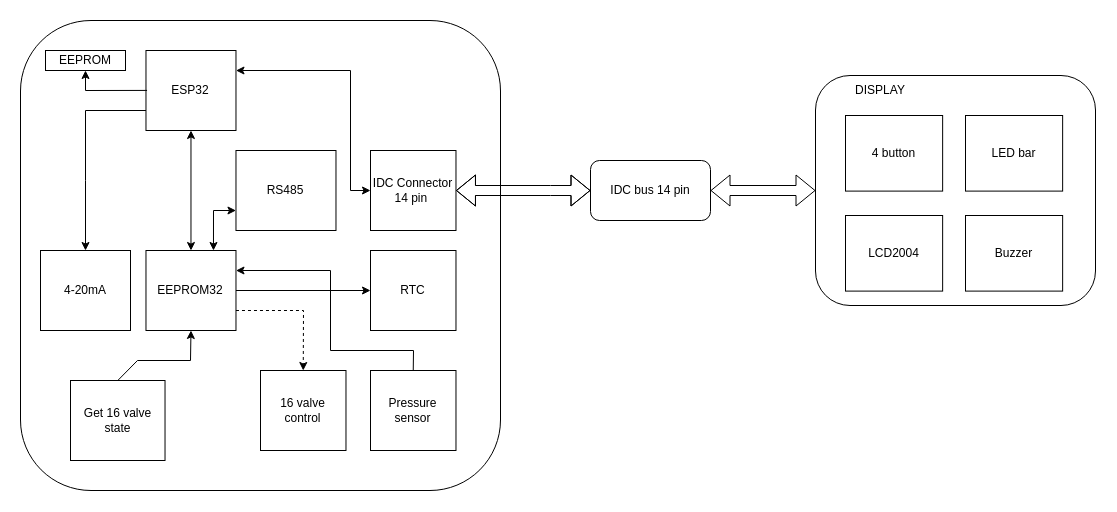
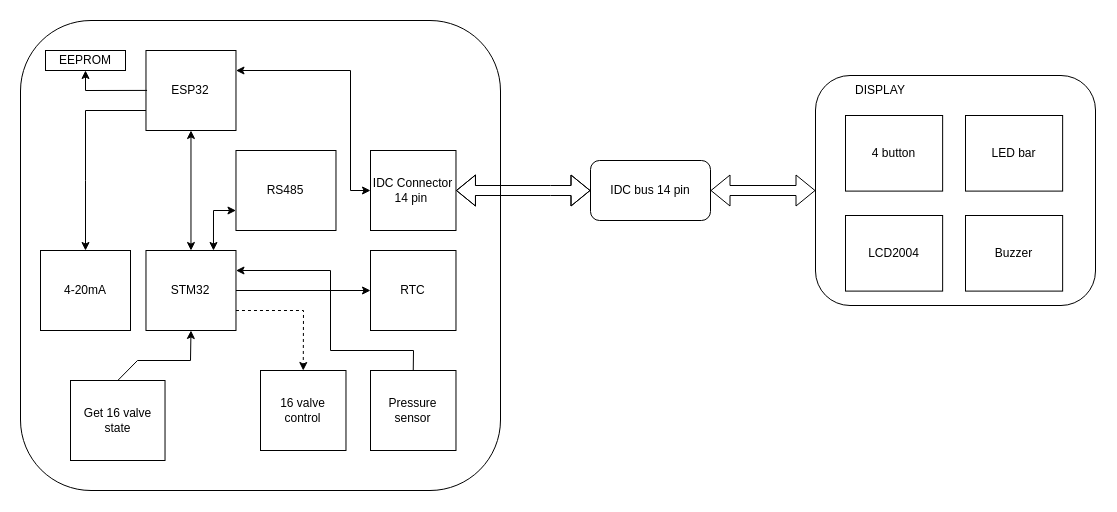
(191, 291) -> (191, 291)
